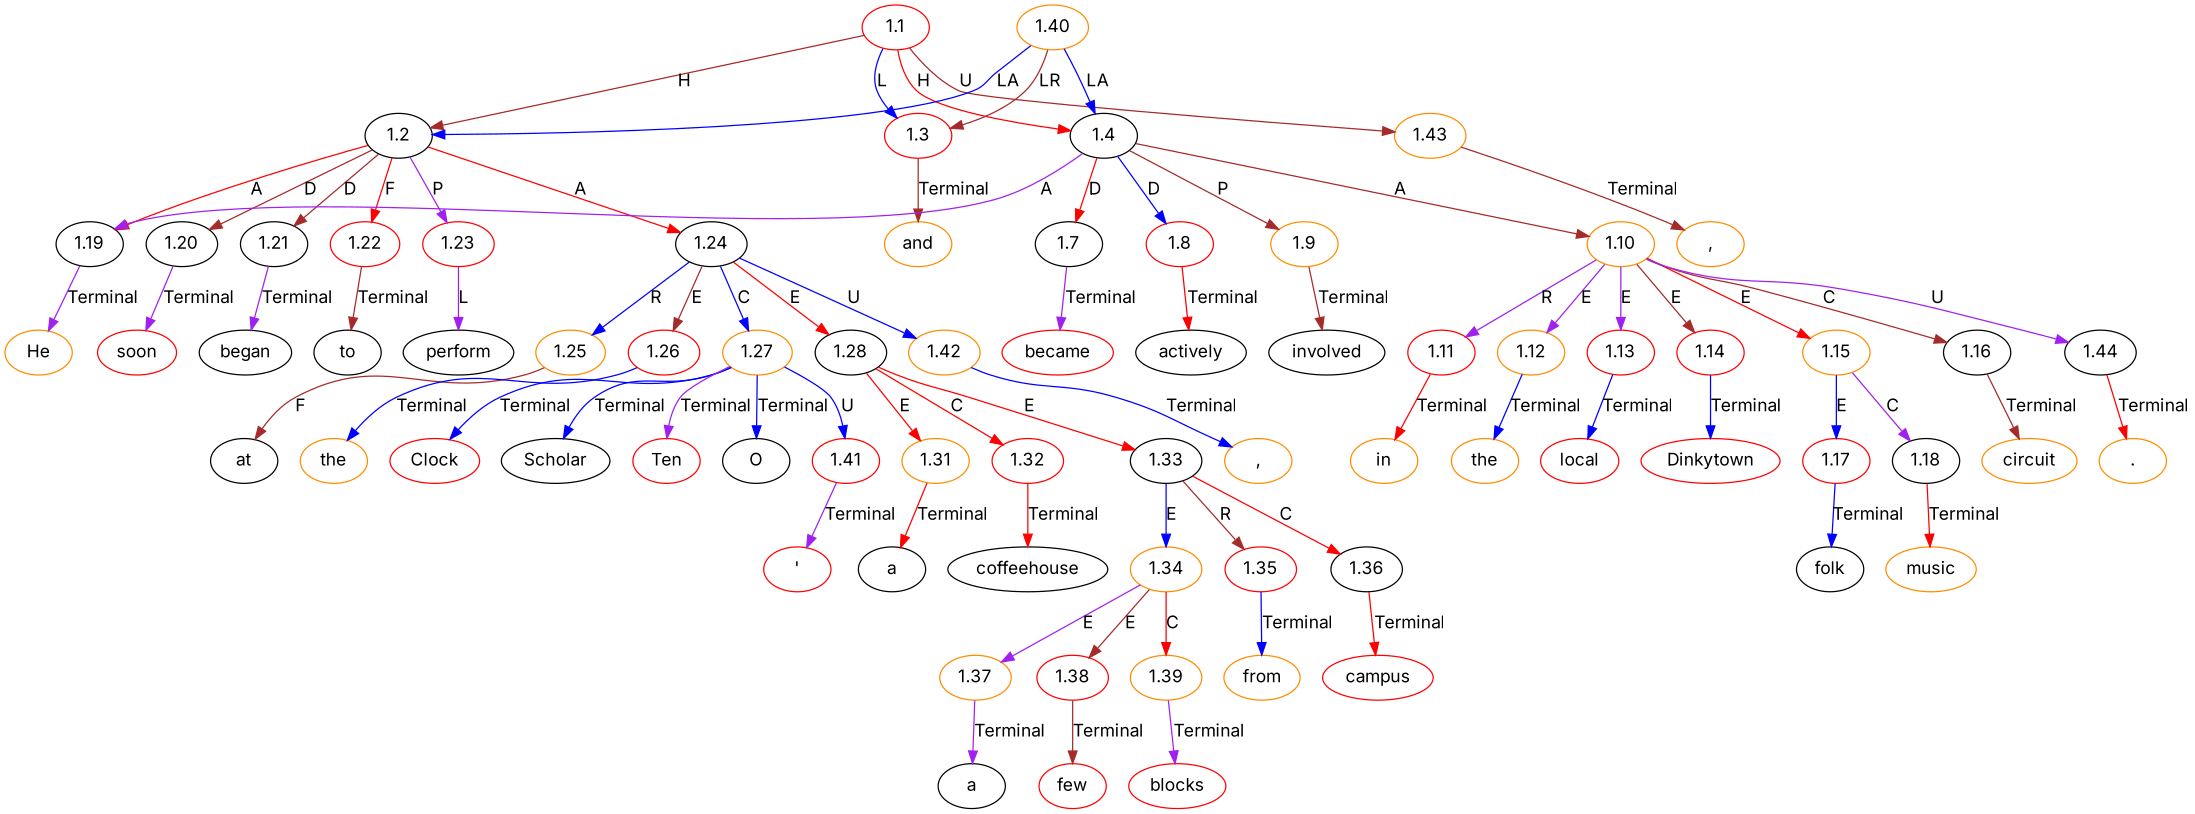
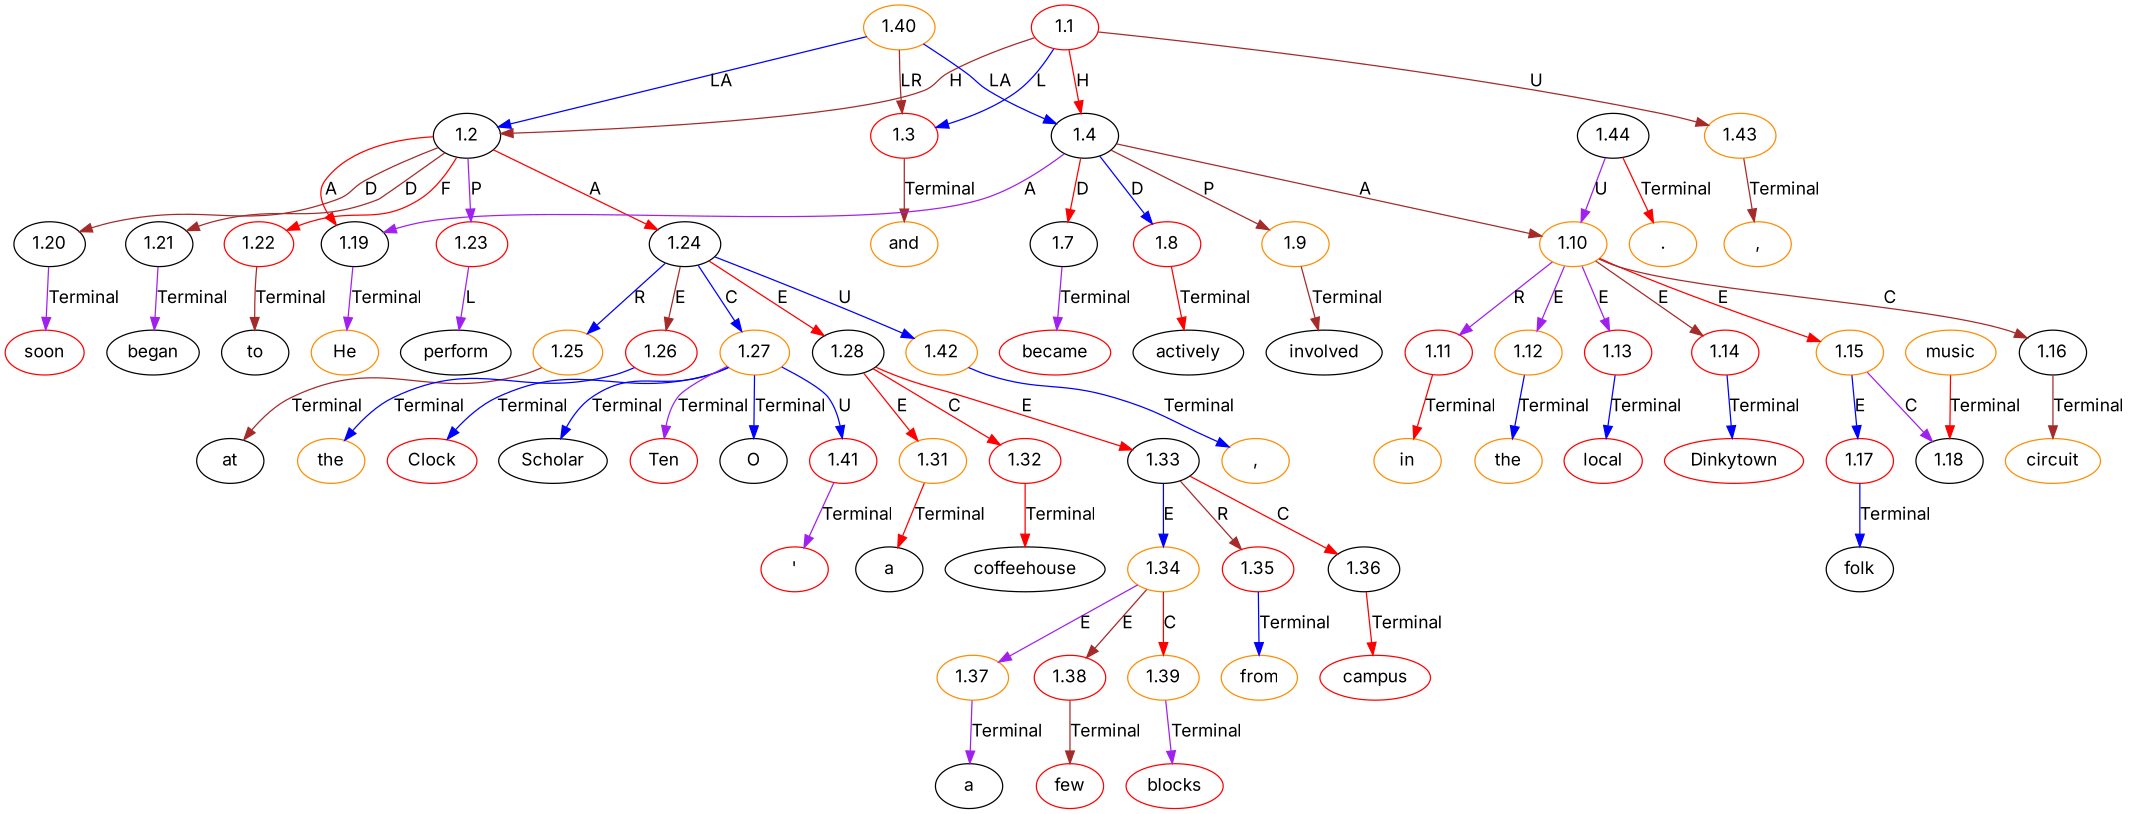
(1852, 291) -> (1595, 184)
(301, 407) -> (327, 407)
(1928, 509) -> (1950, 401)
